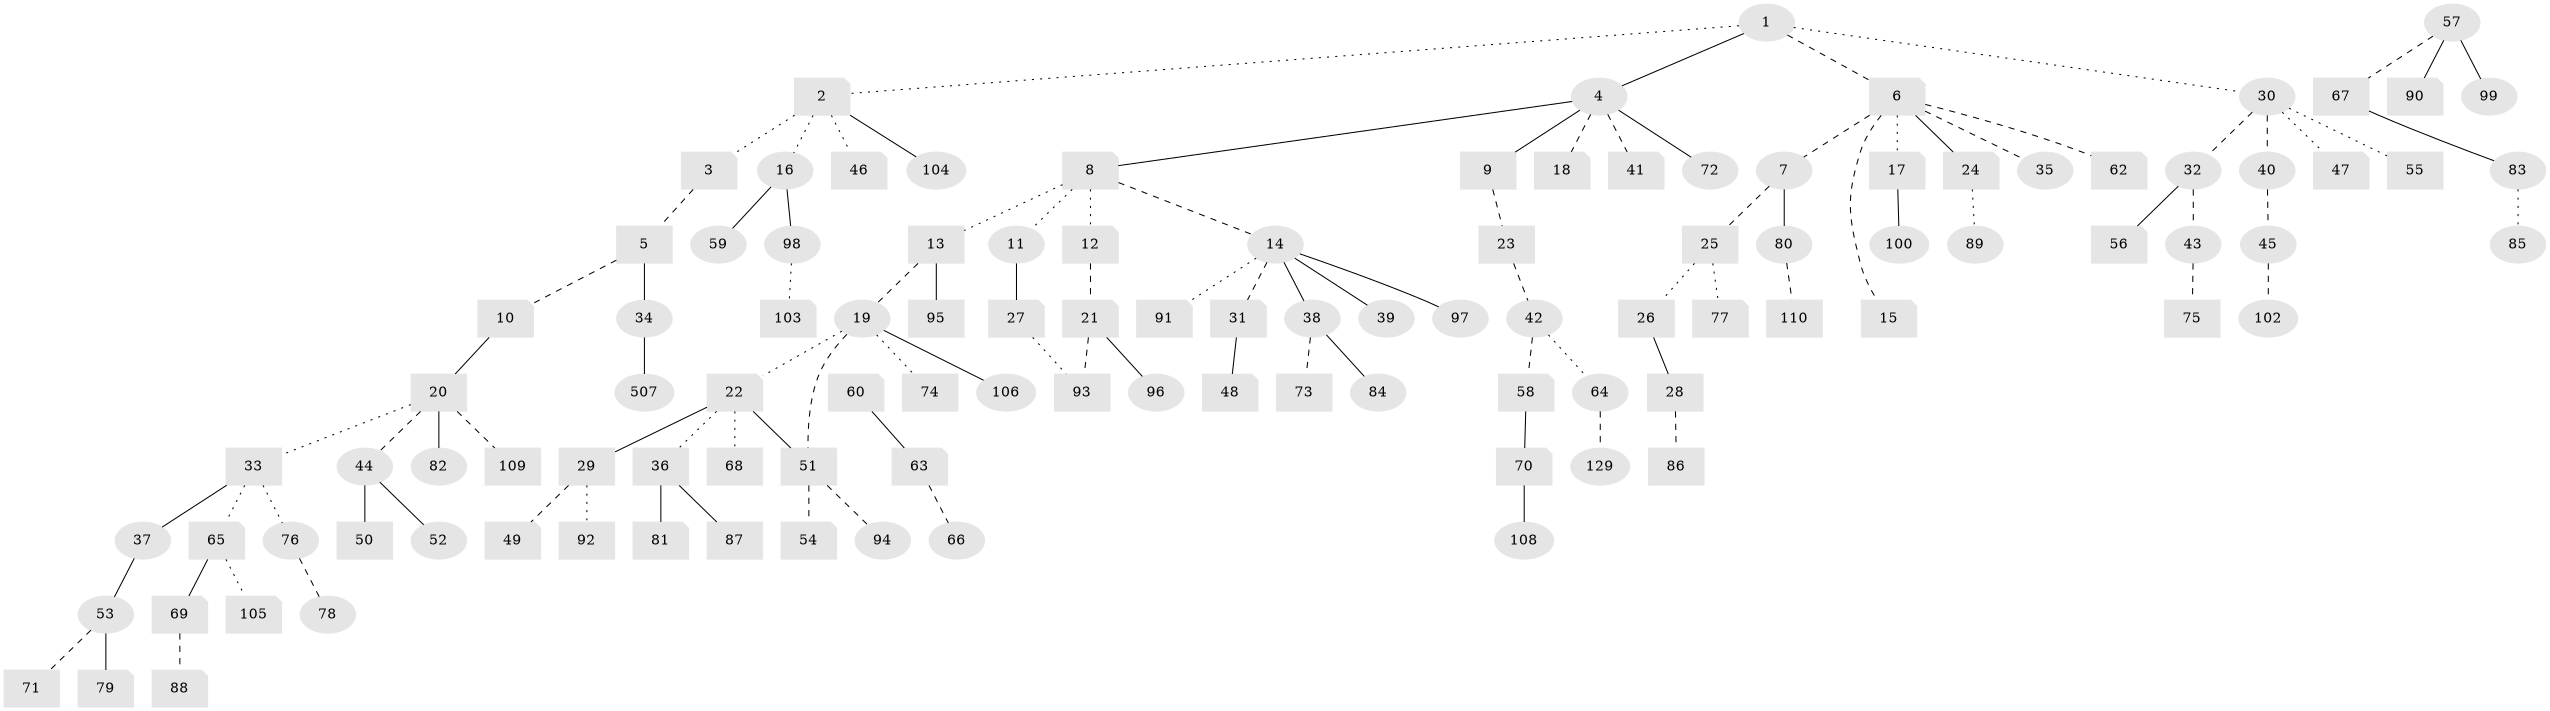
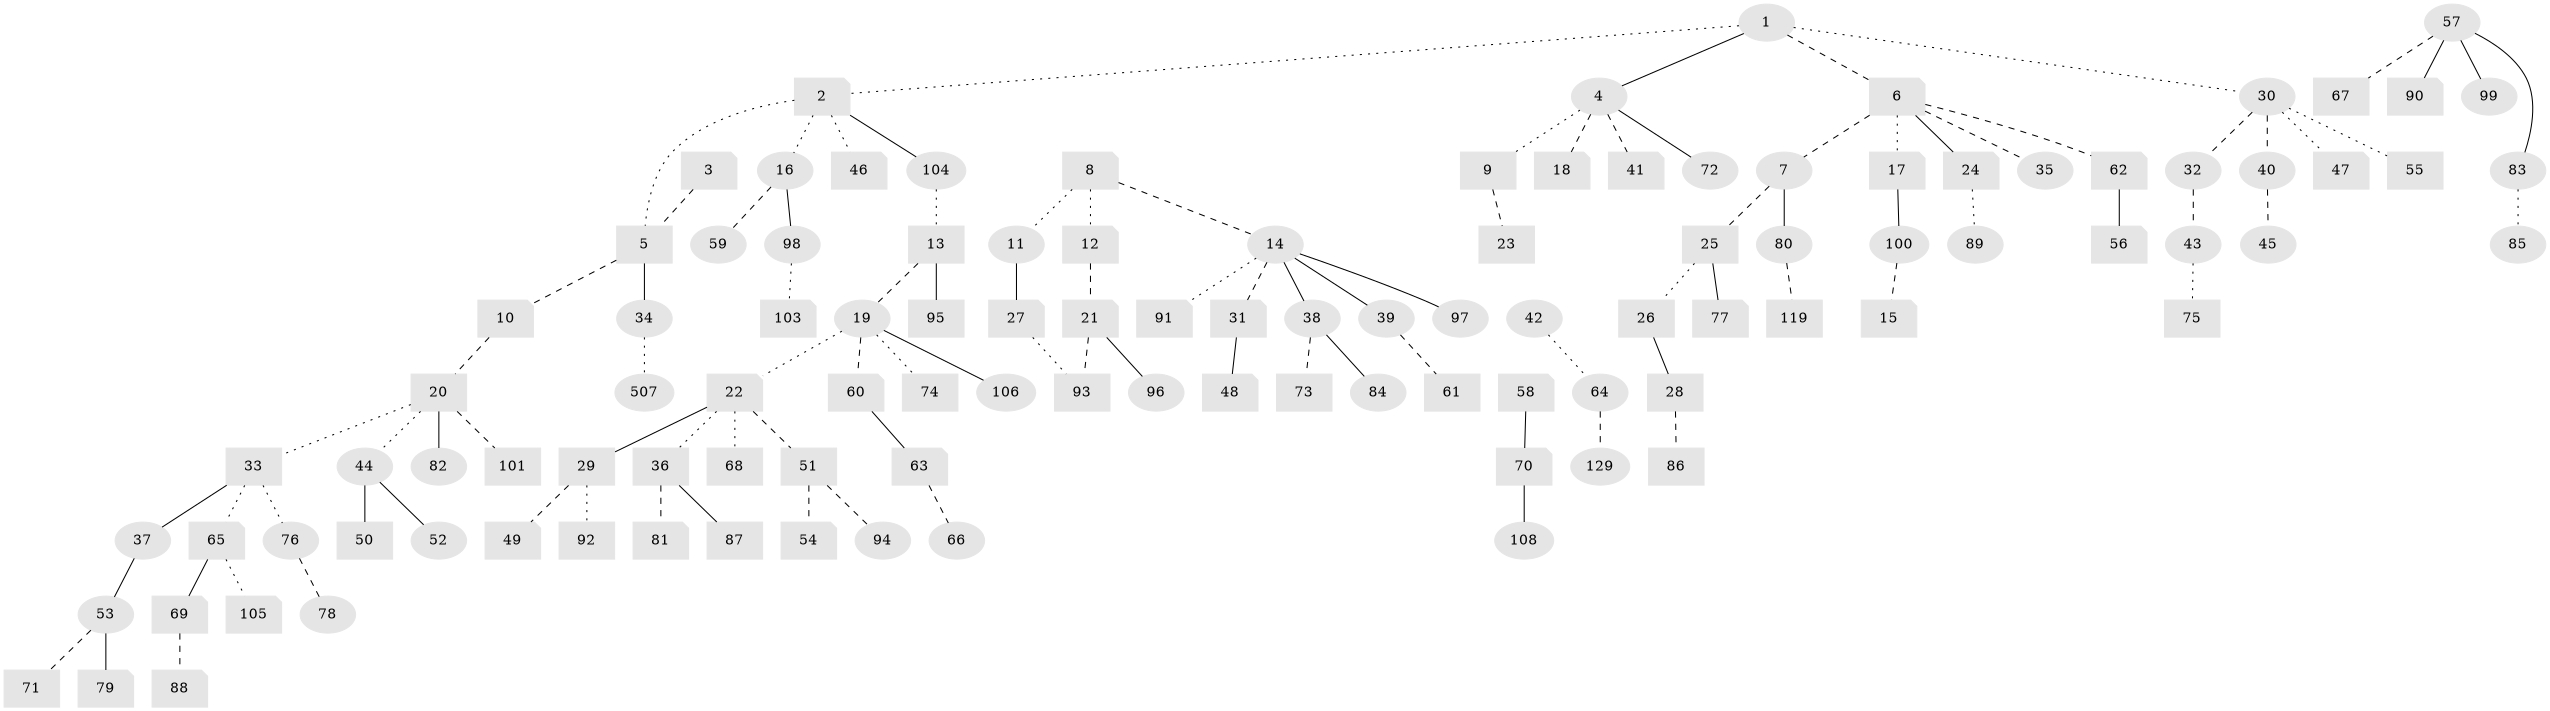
(1548, 131) -> (1548, 131)
(766, 134) -> (694, 135)
(1345, 134) -> none
(2431, 137) -> (2528, 81)
(1850, 206) -> (1894, 281)
(2158, 206) -> (2119, 208)
(752, 208) -> (752, 208)
(1013, 208) -> (936, 208)
(1521, 282) -> none
(1715, 282) -> (1715, 282)
(2193, 282) -> (2193, 282)
(1794, 319) -> (1794, 319)
(2268, 319) -> none
(472, 356) -> (472, 356)
(644, 356) -> (644, 356)
(1530, 356) -> none
(815, 387) -> (859, 356)
none -> (1452, 393)
(772, 430) -> (772, 430)
(400, 431) -> (400, 431)
(513, 467) -> (513, 467)
(661, 504) -> (661, 504)
